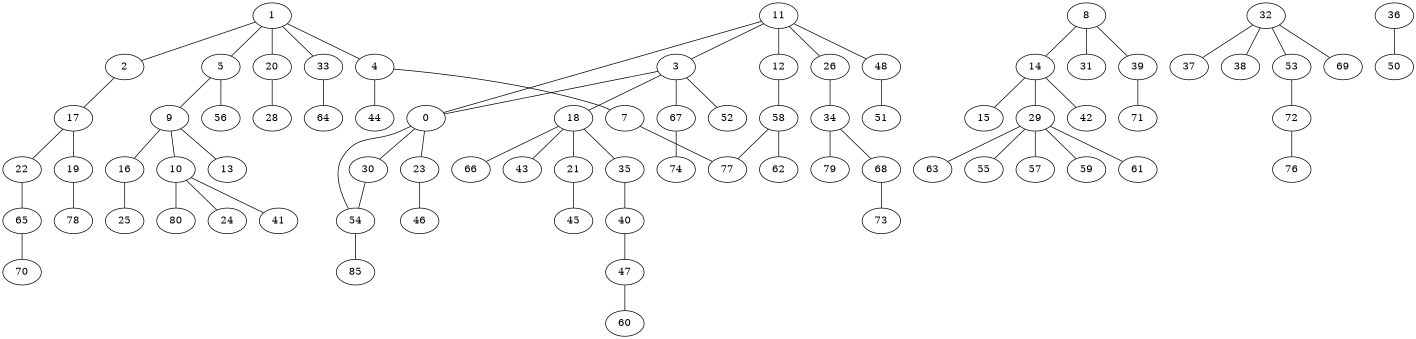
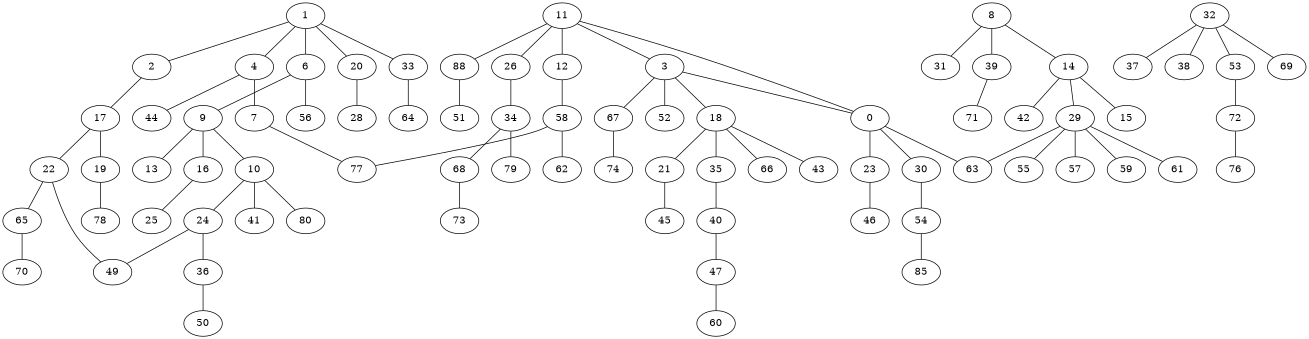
(221, 67) -> (306, 67)
(881, 67) -> (460, 67)
(350, 148) -> (921, 144)
none -> (203, 247)
none -> (113, 272)
